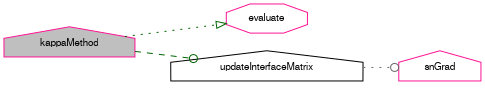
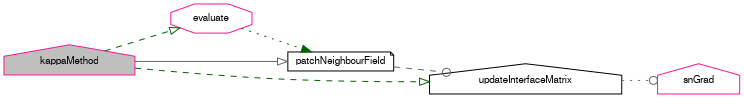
(171, 31) -> (137, 41)
(162, 55) -> (277, 79)
none -> (341, 61)
